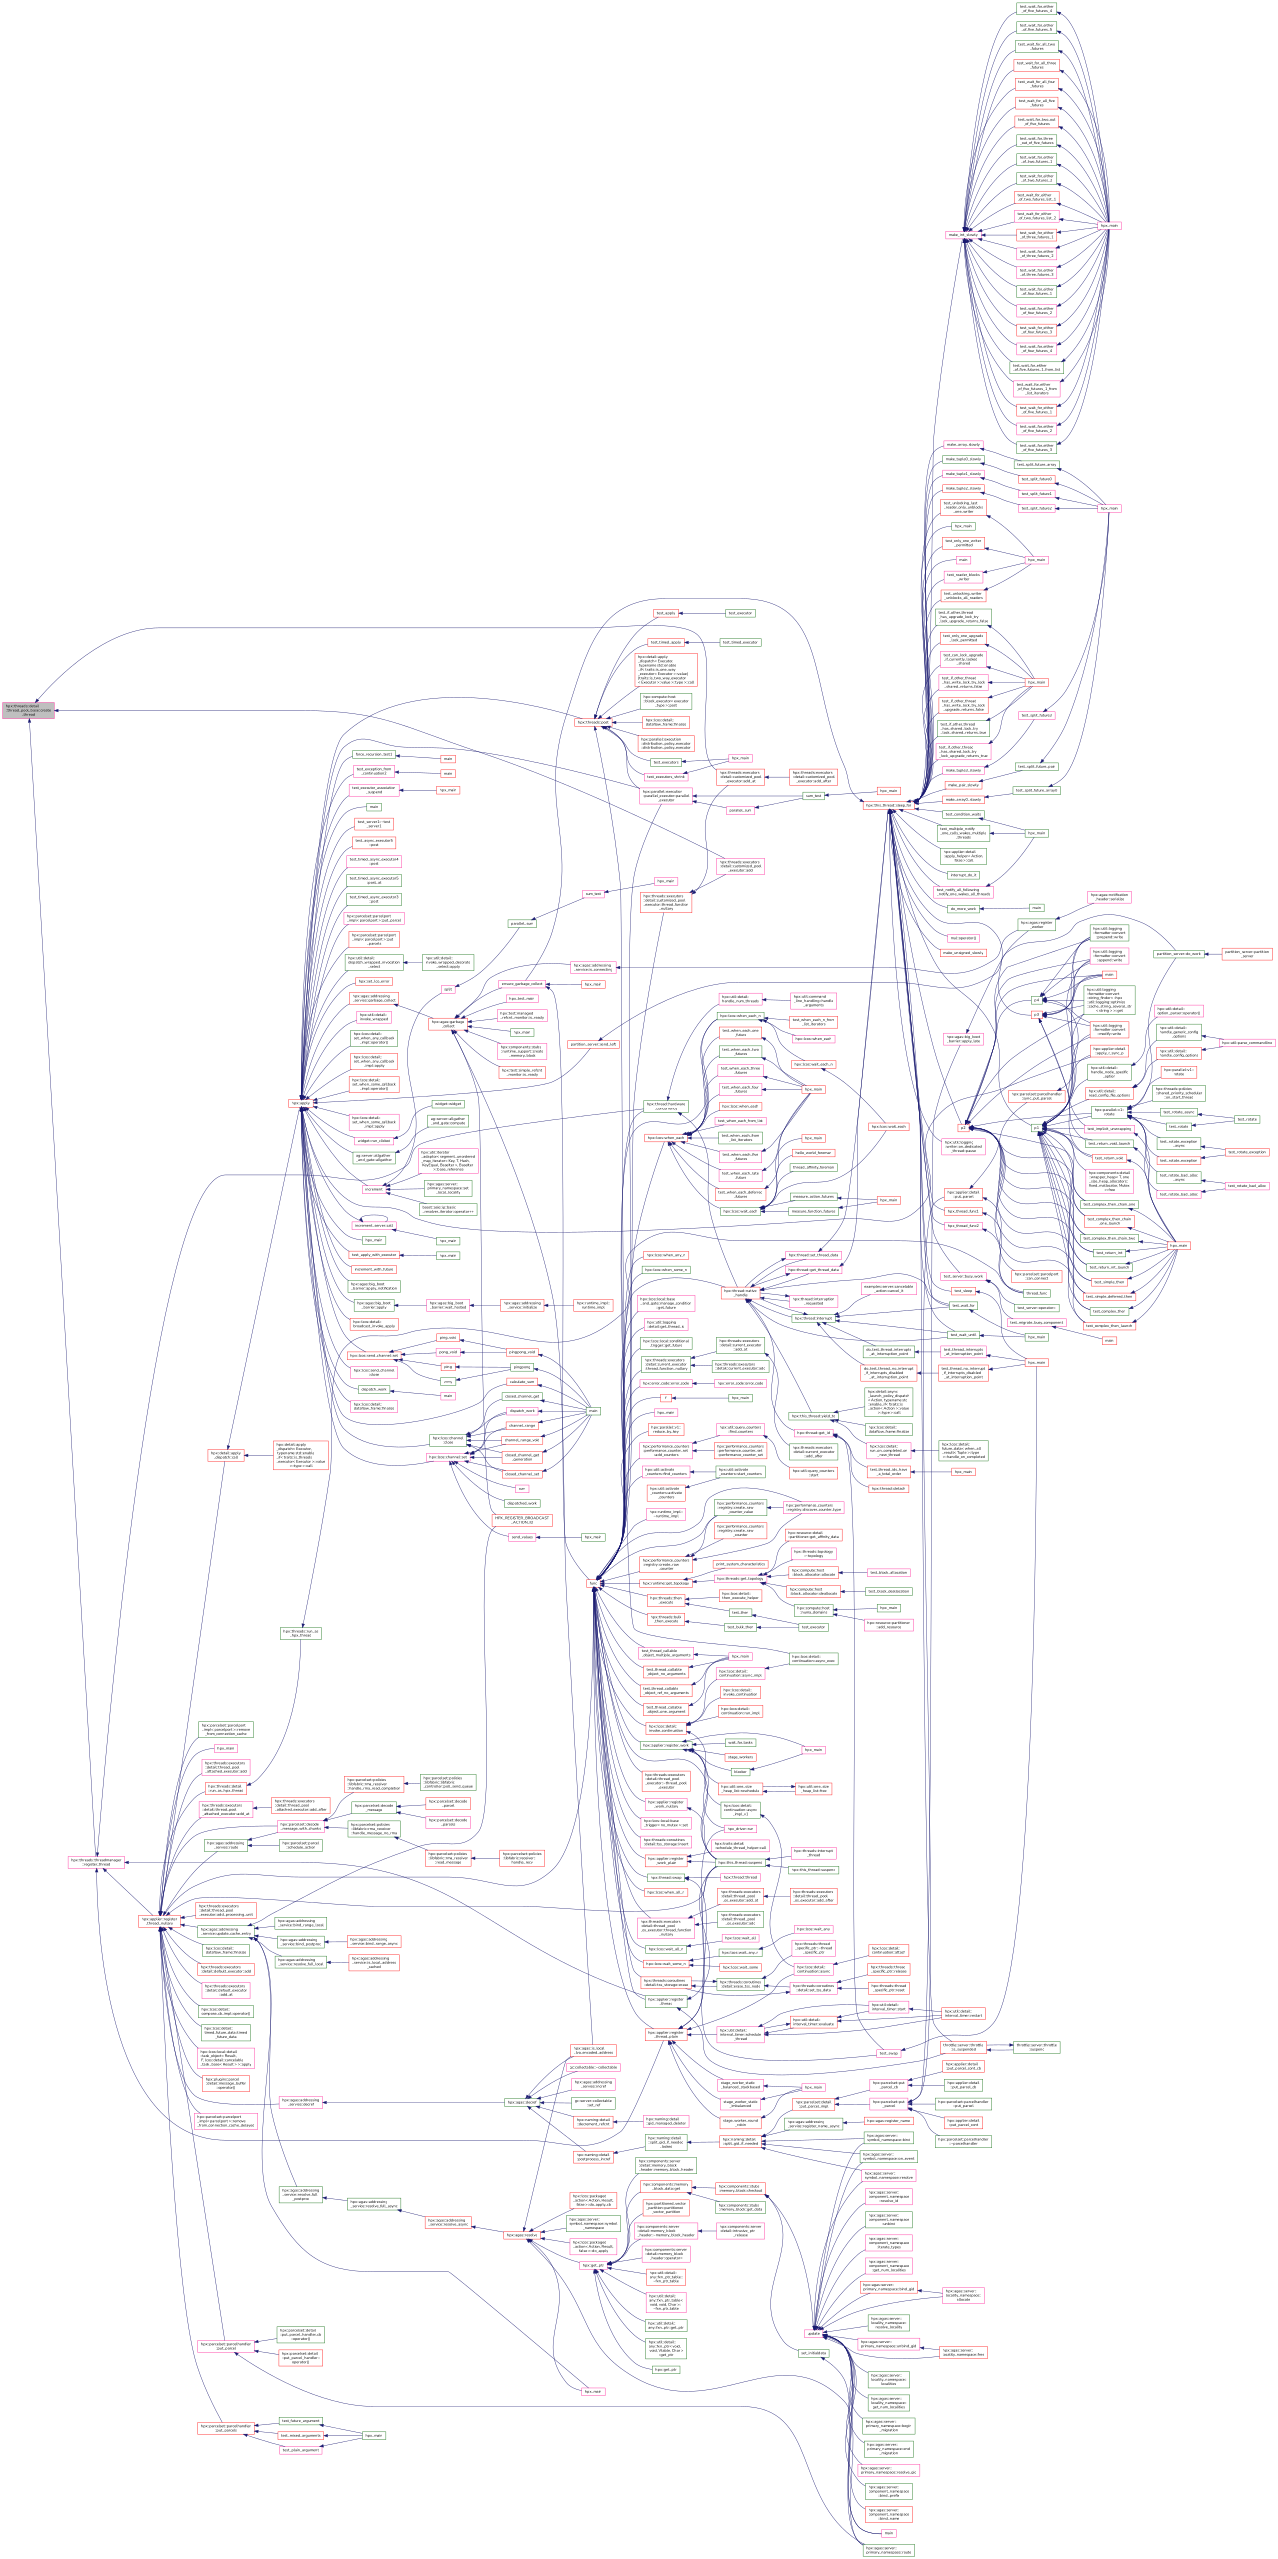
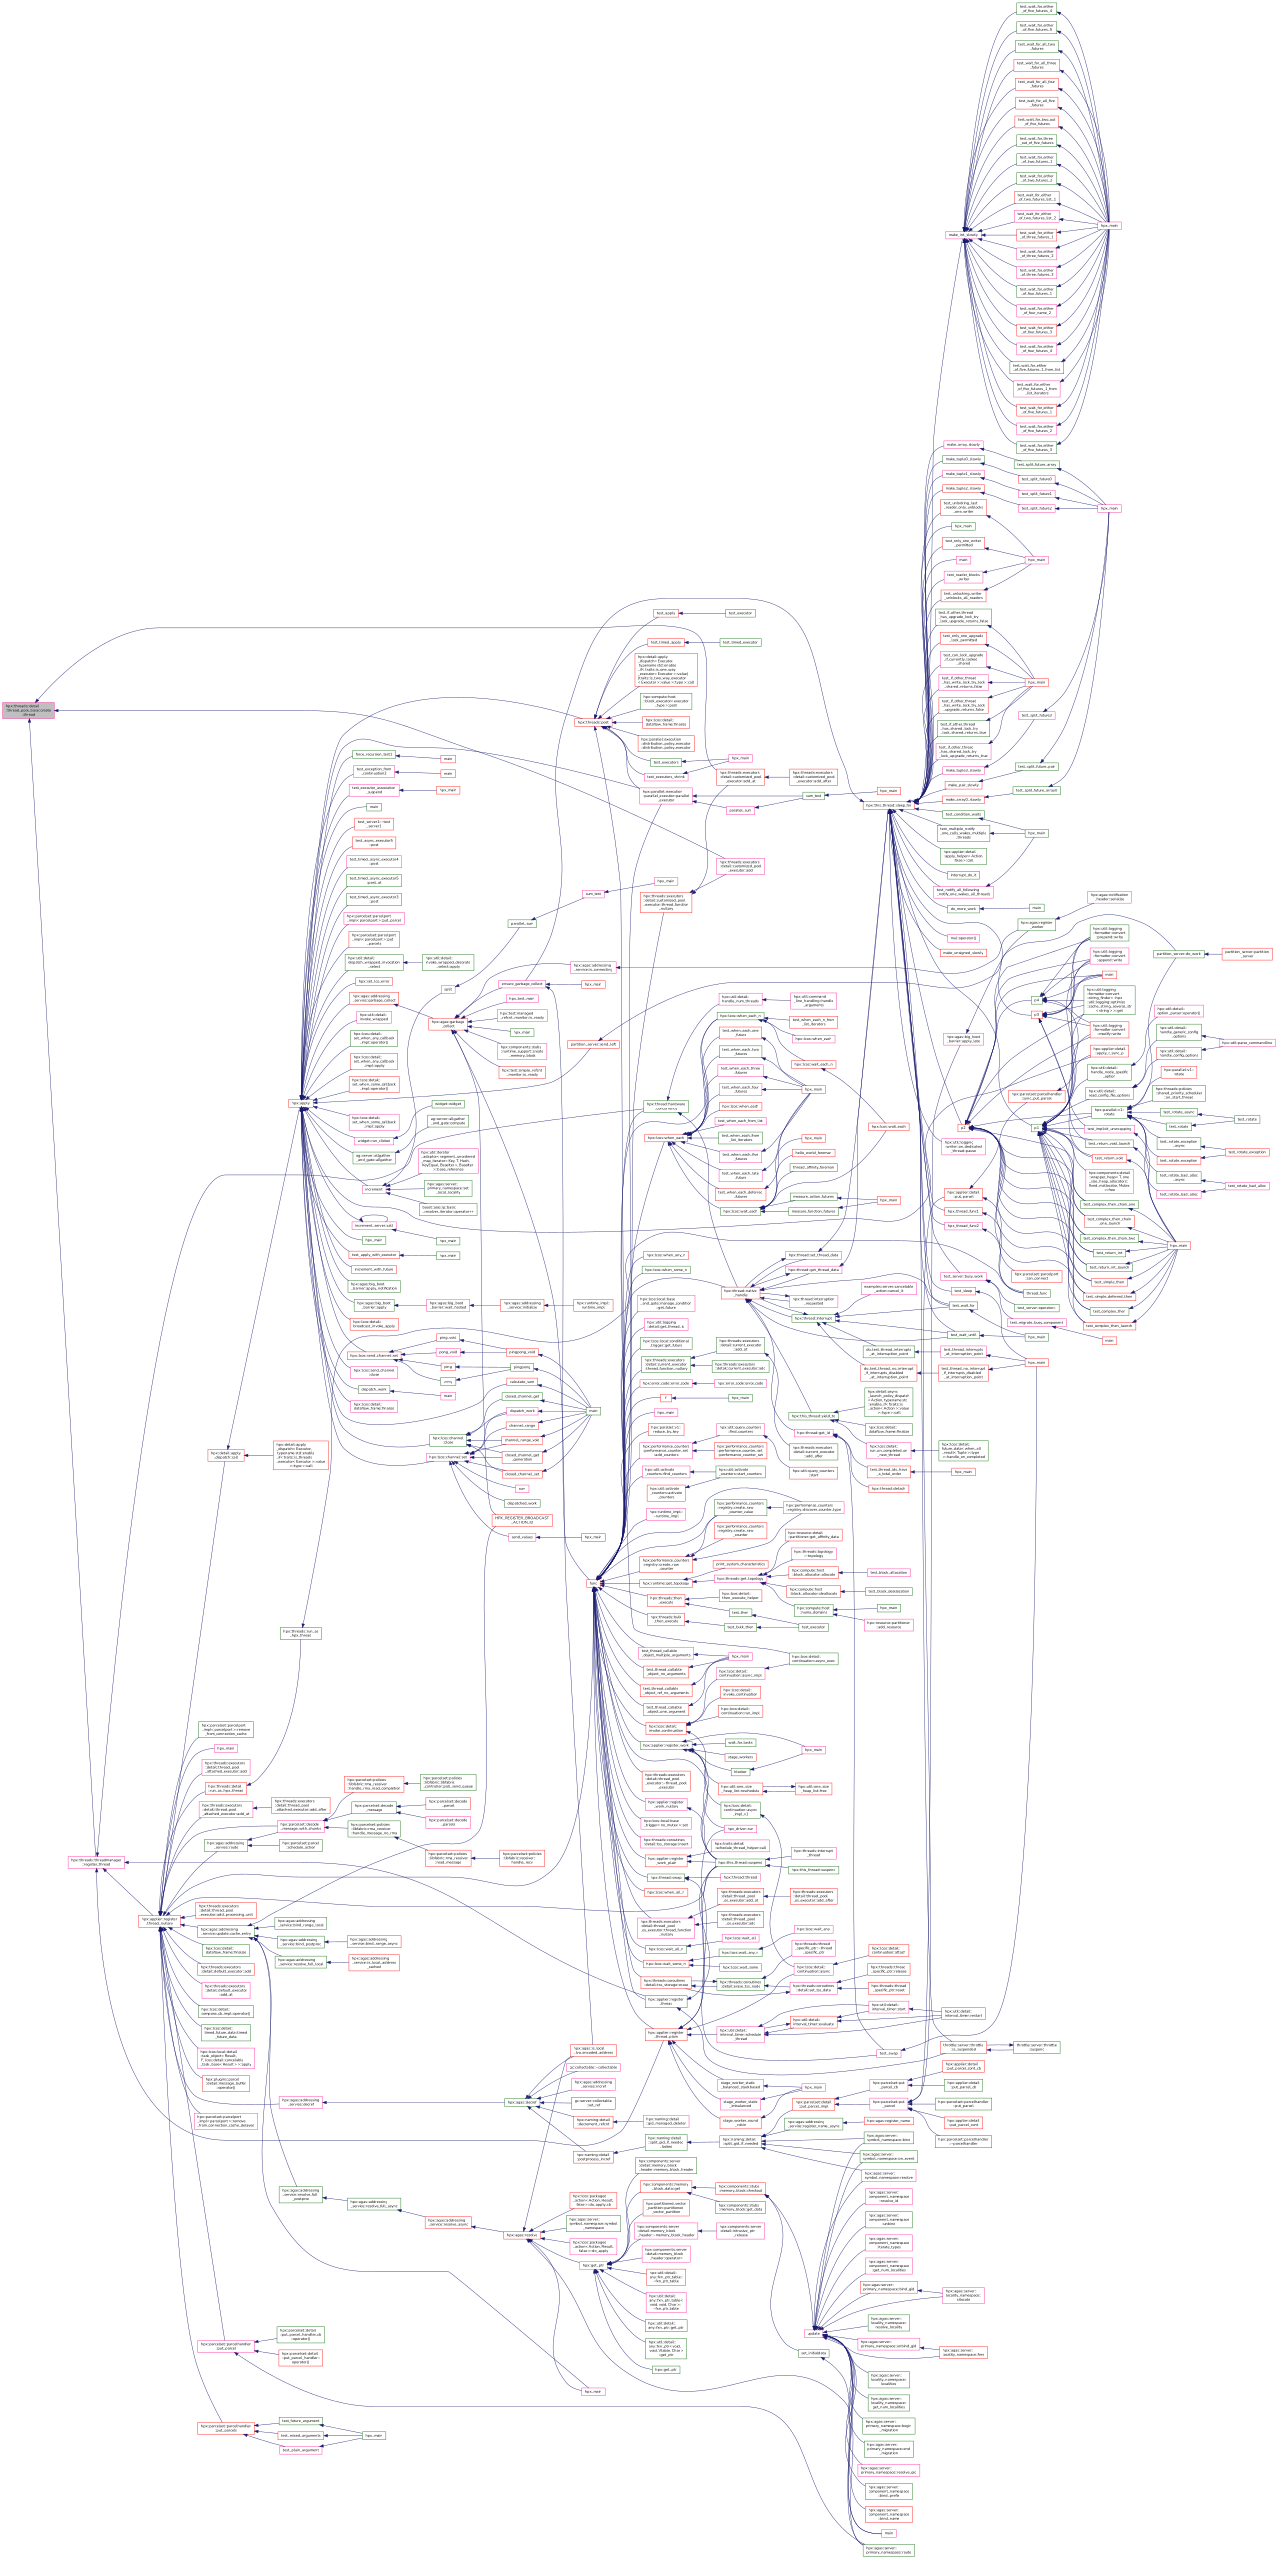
(1037, 311) -> (1037, 311)
(488, 1432) -> none
